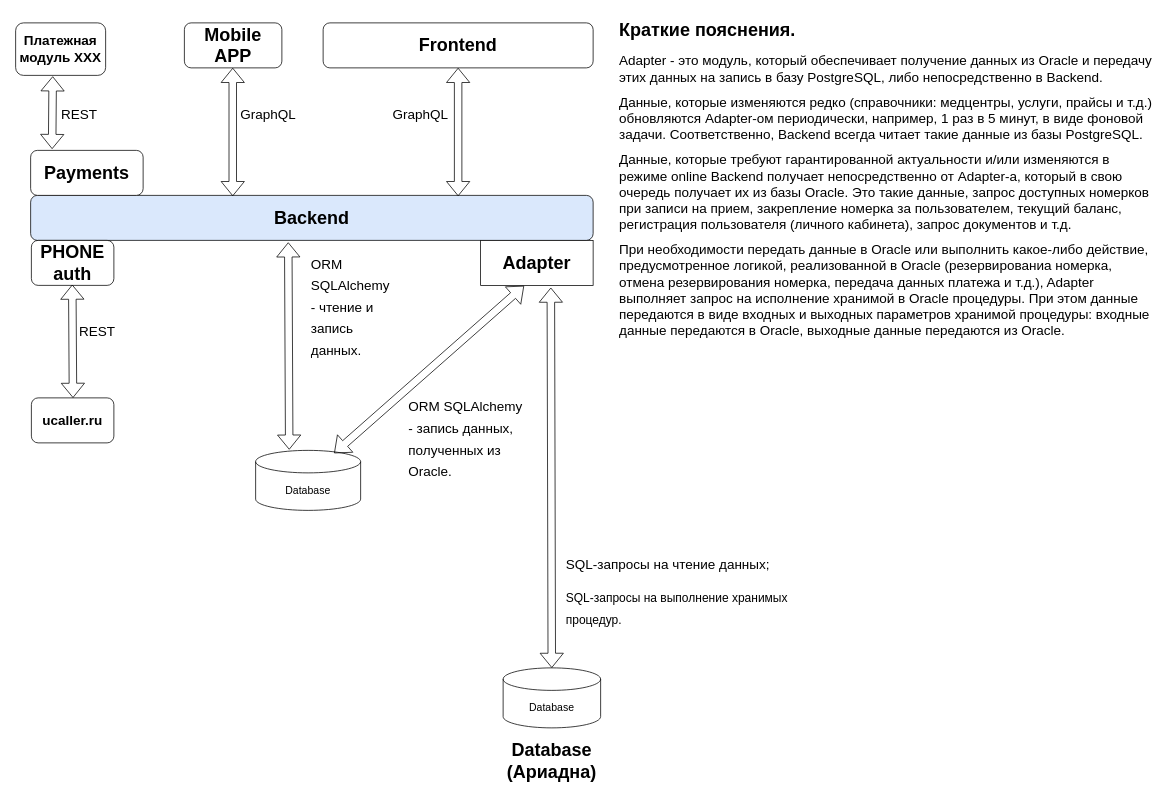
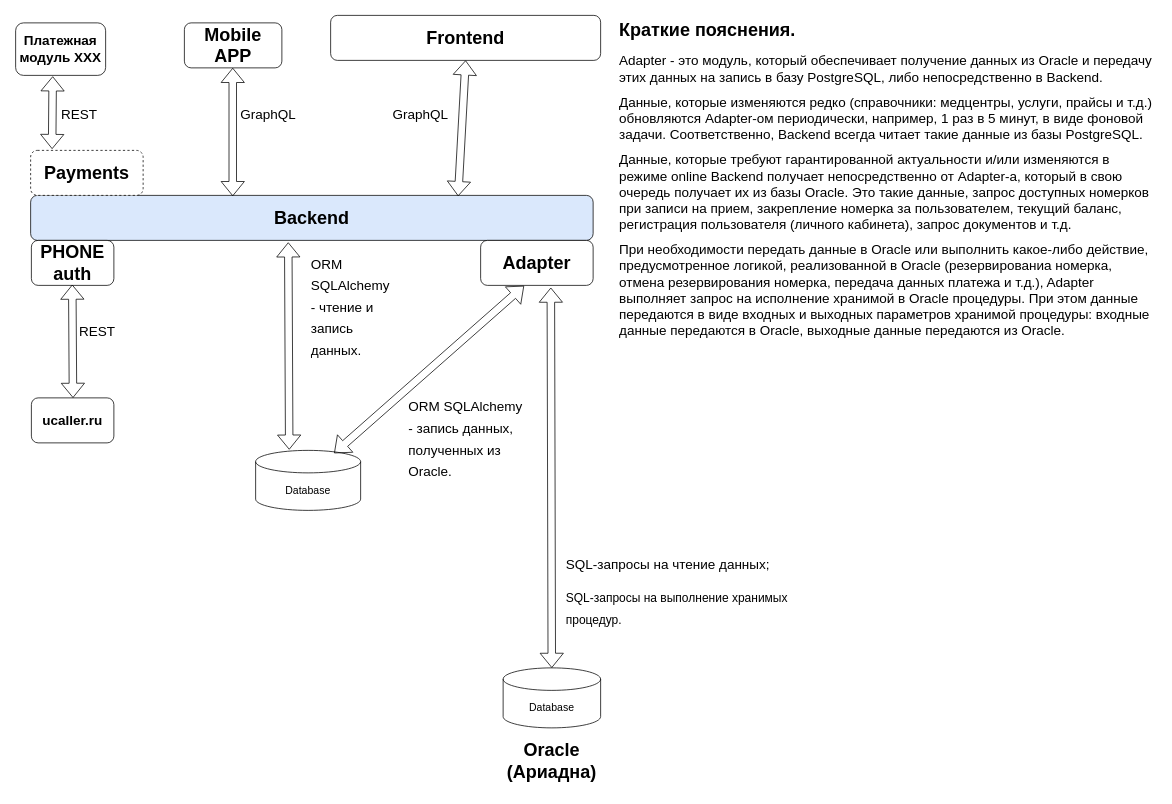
(458, 45) -> (465, 38)
(87, 173) -> (87, 173)
(537, 263) -> (537, 263)
(552, 733) -> (552, 733)
